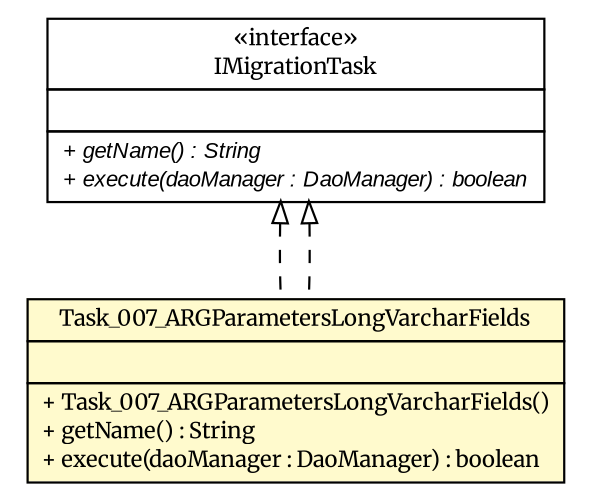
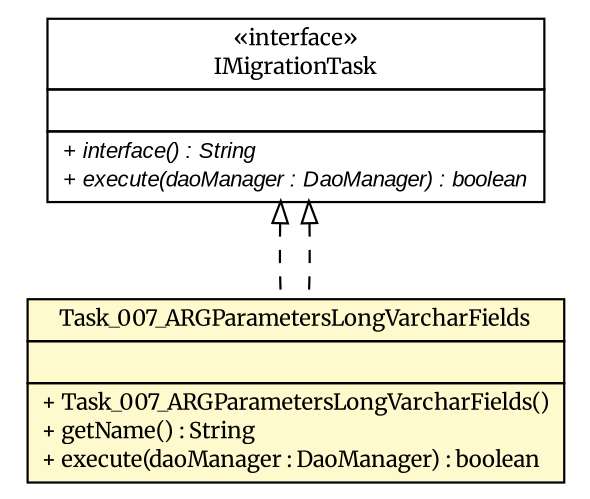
(162, 151) -> (160, 151)
